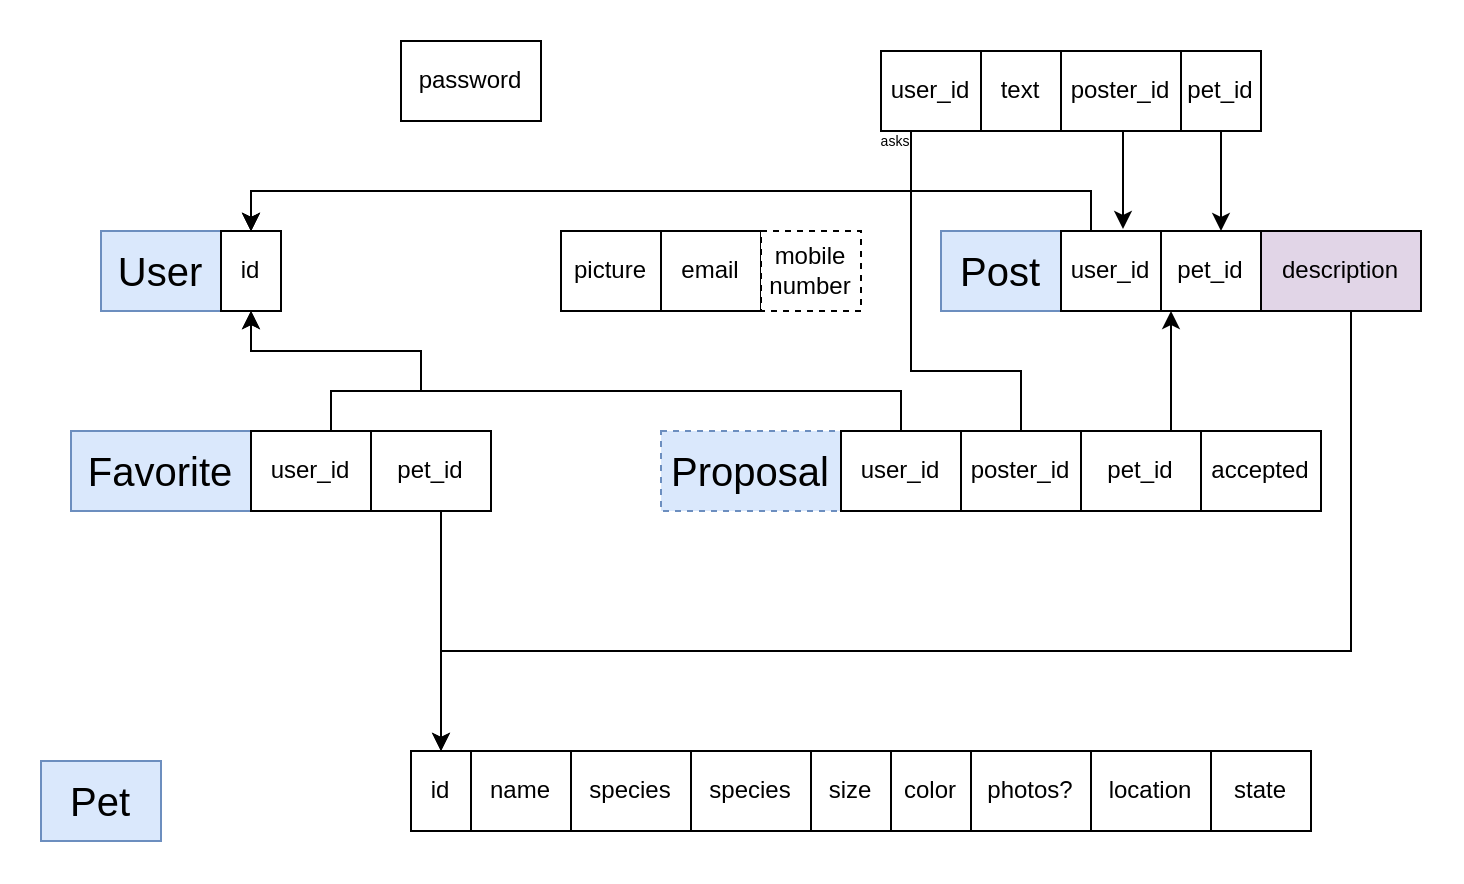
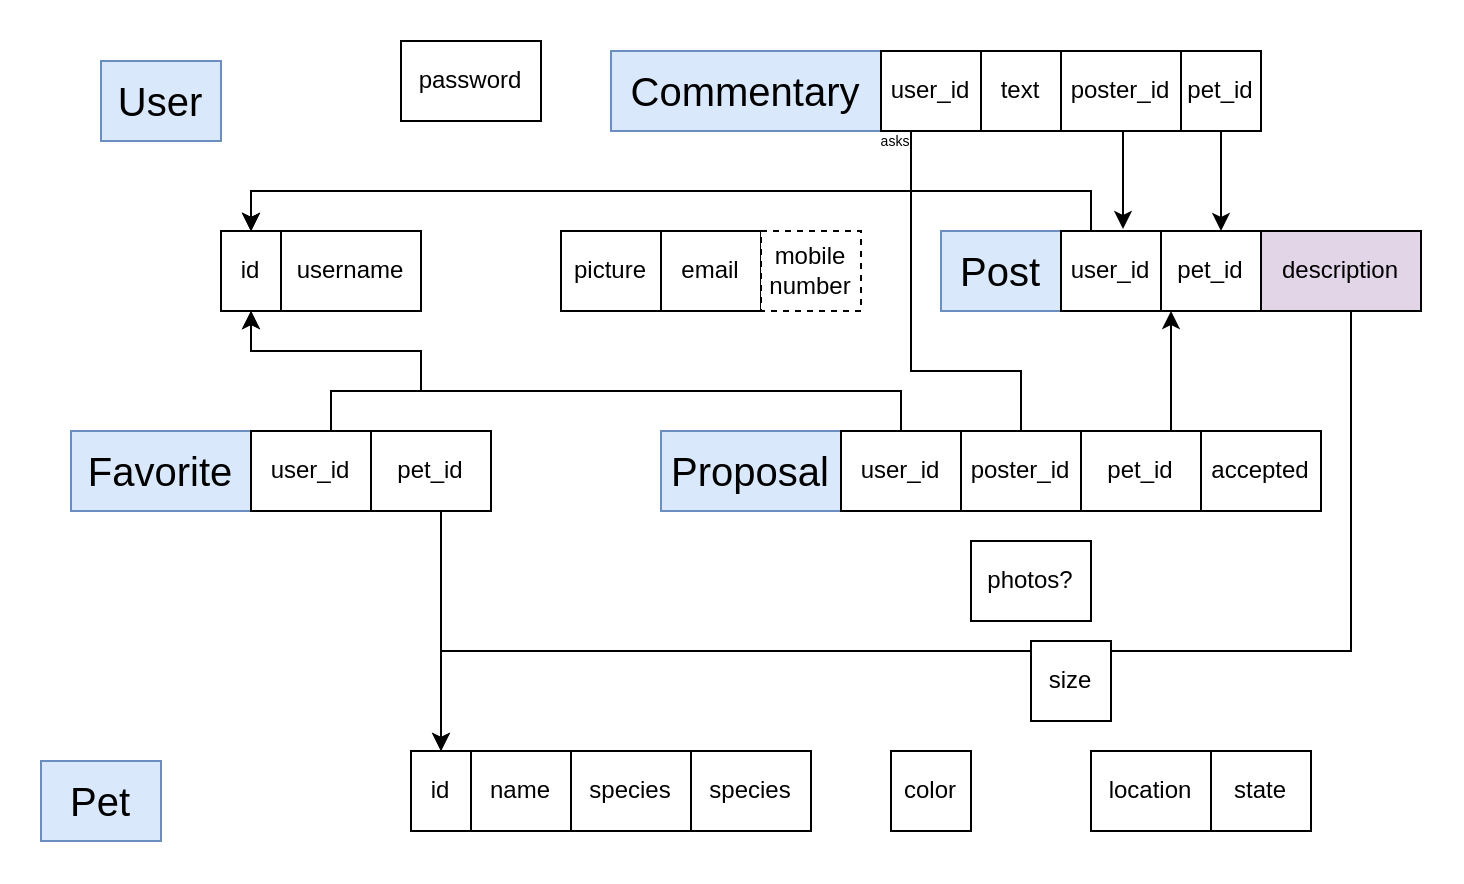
none -> (746, 91)
(161, 271) -> (161, 101)
none -> (351, 271)
(751, 471) -> (751, 471)
(851, 791) -> (1071, 681)
(1031, 791) -> (1031, 581)
